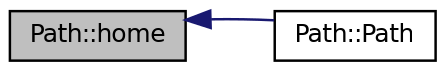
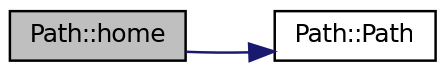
(243, 19) -> (217, 53)
